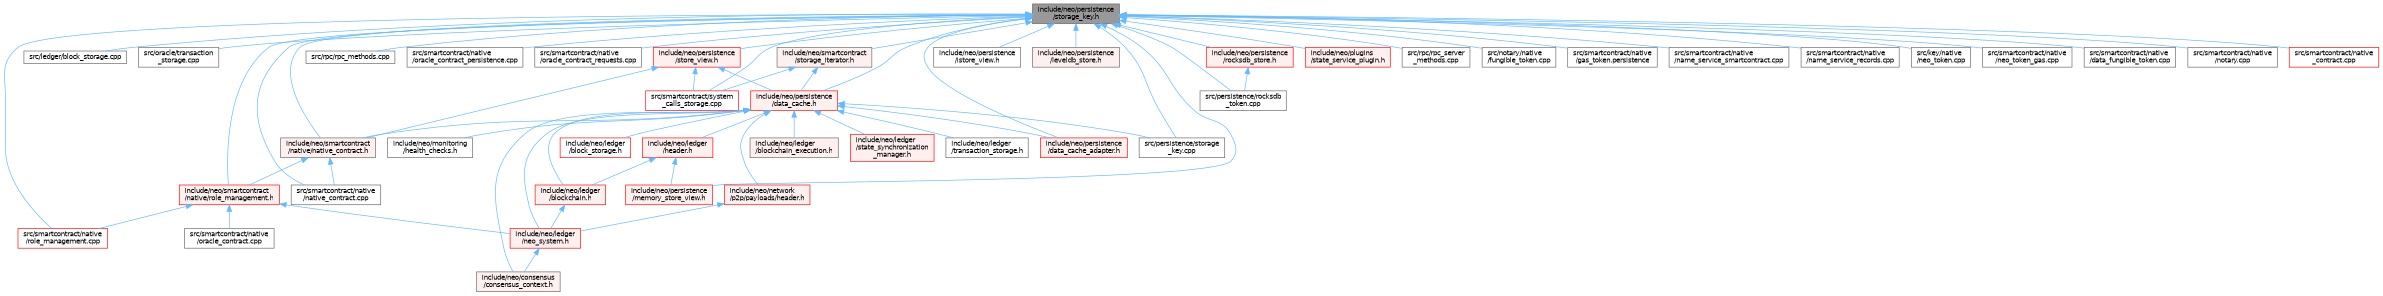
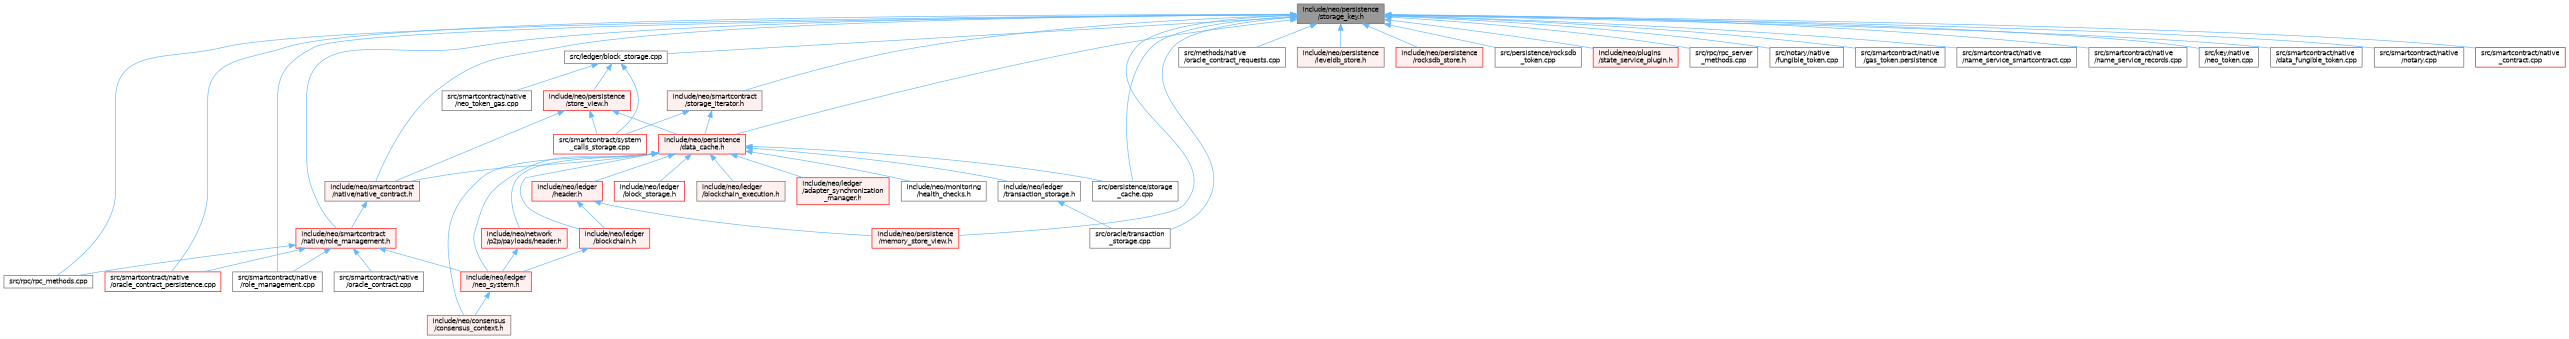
(1554, 26) -> (554, 78)
(859, 30) -> (638, 104)
(883, 32) -> (601, 80)
(465, 57) -> (163, 282)
(588, 57) -> (1232, 57)
(977, 57) -> none
(1246, 82) -> none
(892, 148) -> (843, 191)
(1084, 148) -> none
(1182, 148) -> (1135, 191)
(336, 195) -> none
none -> (1088, 216)
(63, 238) -> (277, 282)
none -> (189, 259)
none -> (251, 261)
